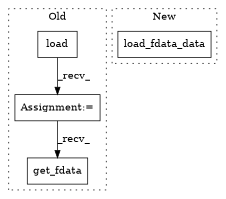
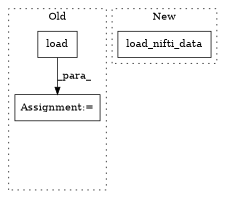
(164, 44) -> (164, 44)
(74, 76) -> (74, 76)
(57, 171) -> none
